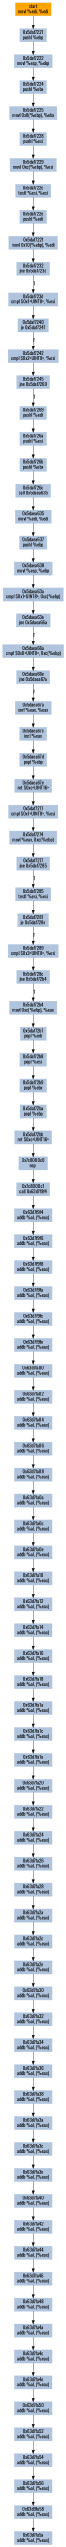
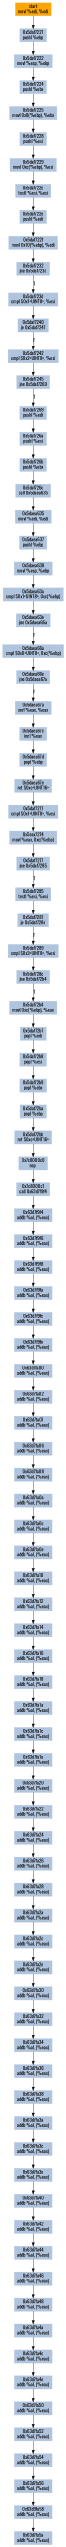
(33, 838) -> (33, 838)
(33, 1423) -> (33, 1423)
(33, 2279) -> (33, 2279)
